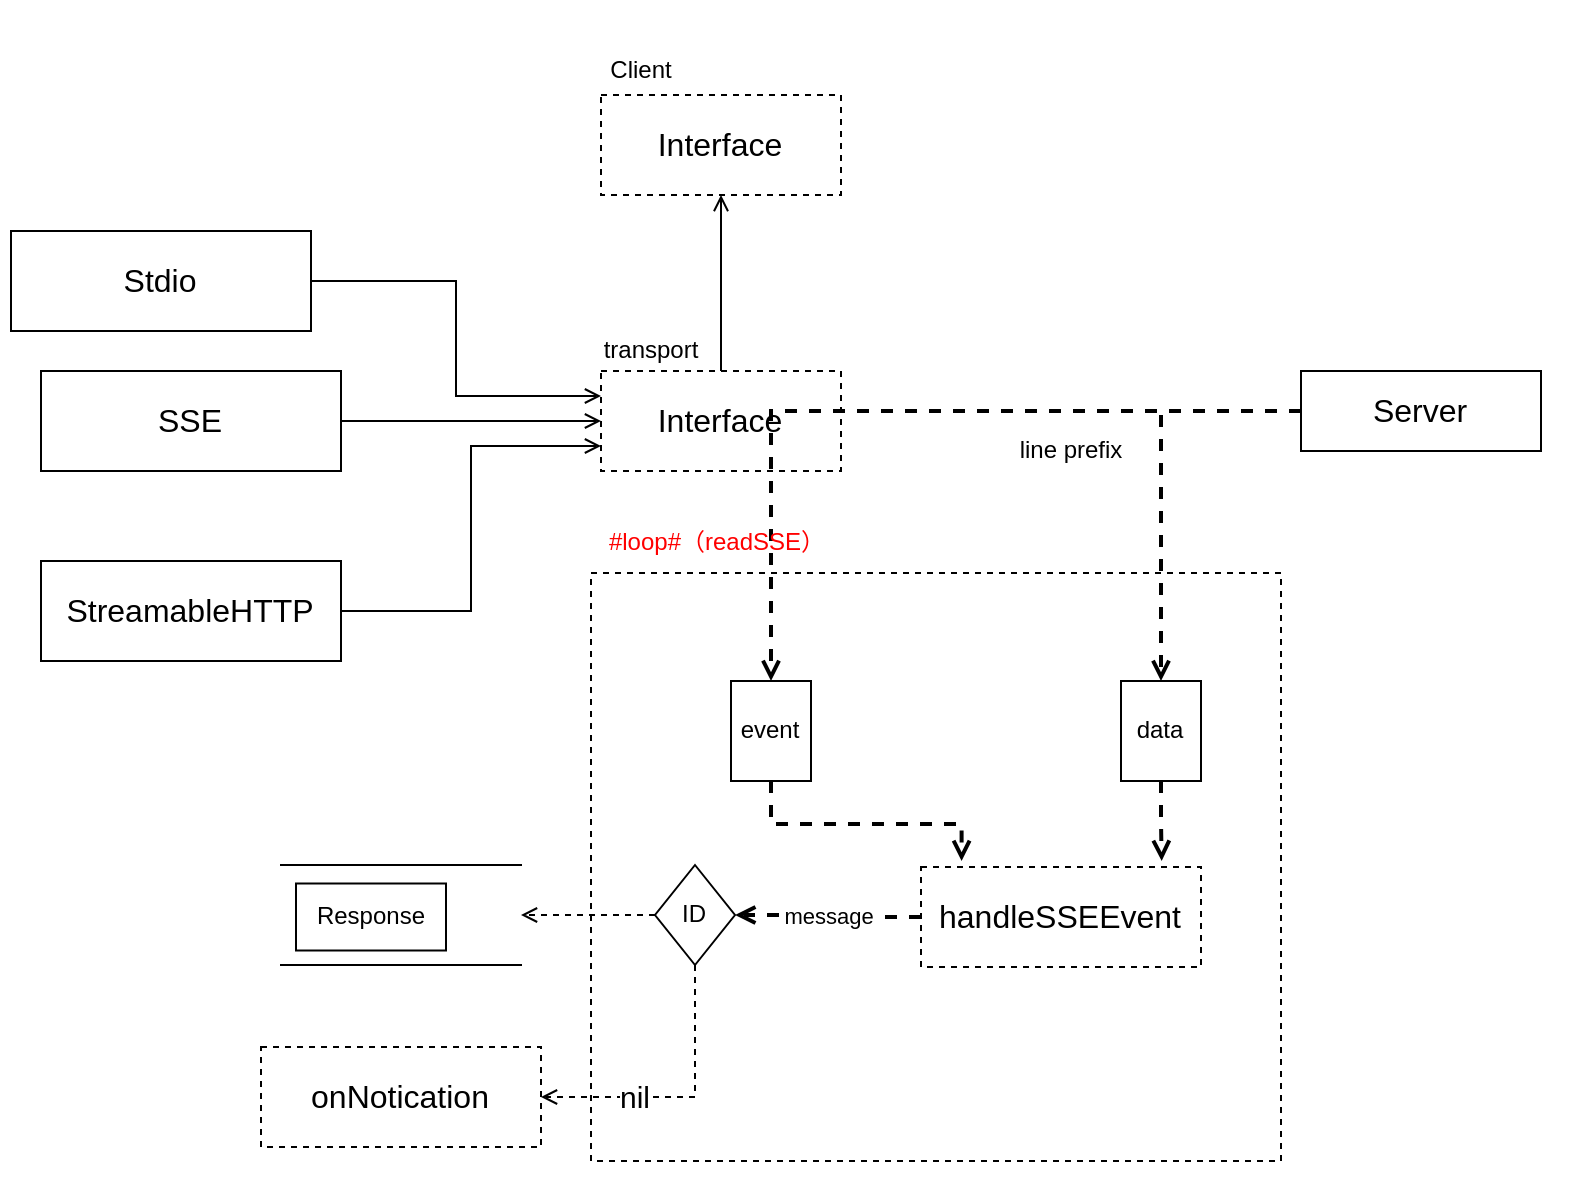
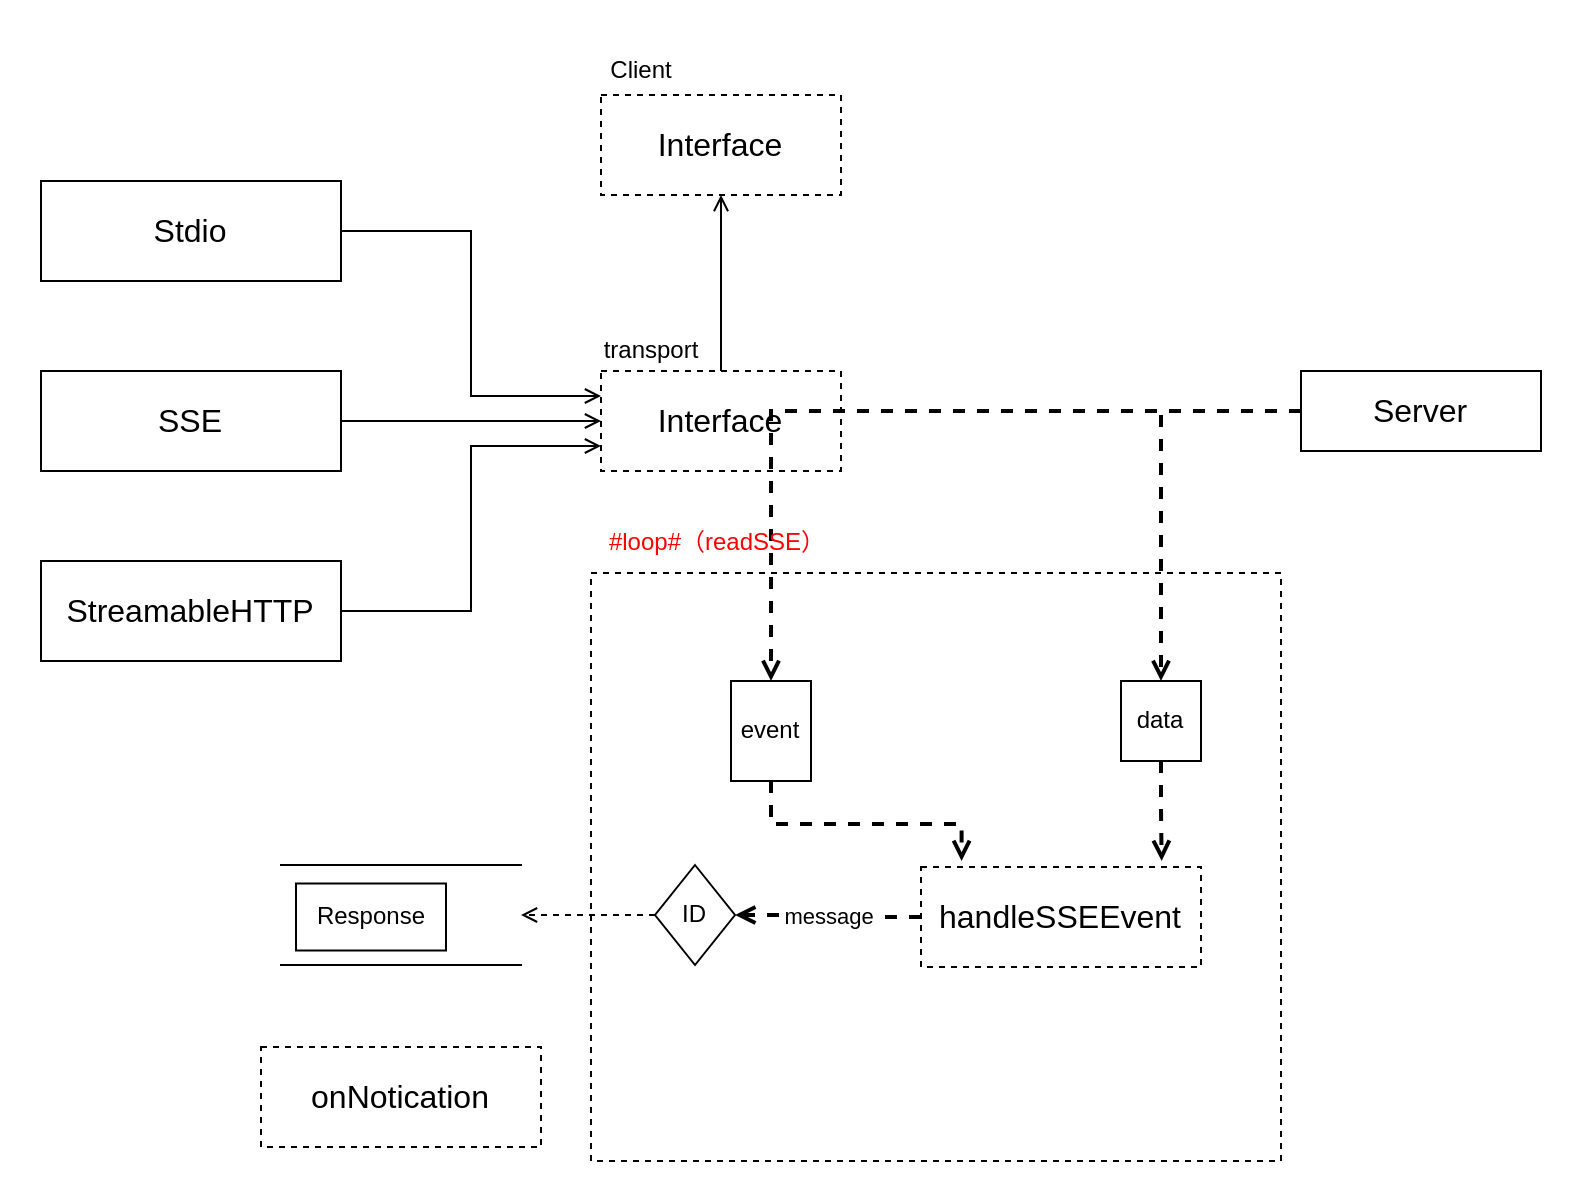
(161, 281) -> (191, 231)
(1071, 451) -> none
(1161, 731) -> (1161, 721)
(687, 1097) -> none
